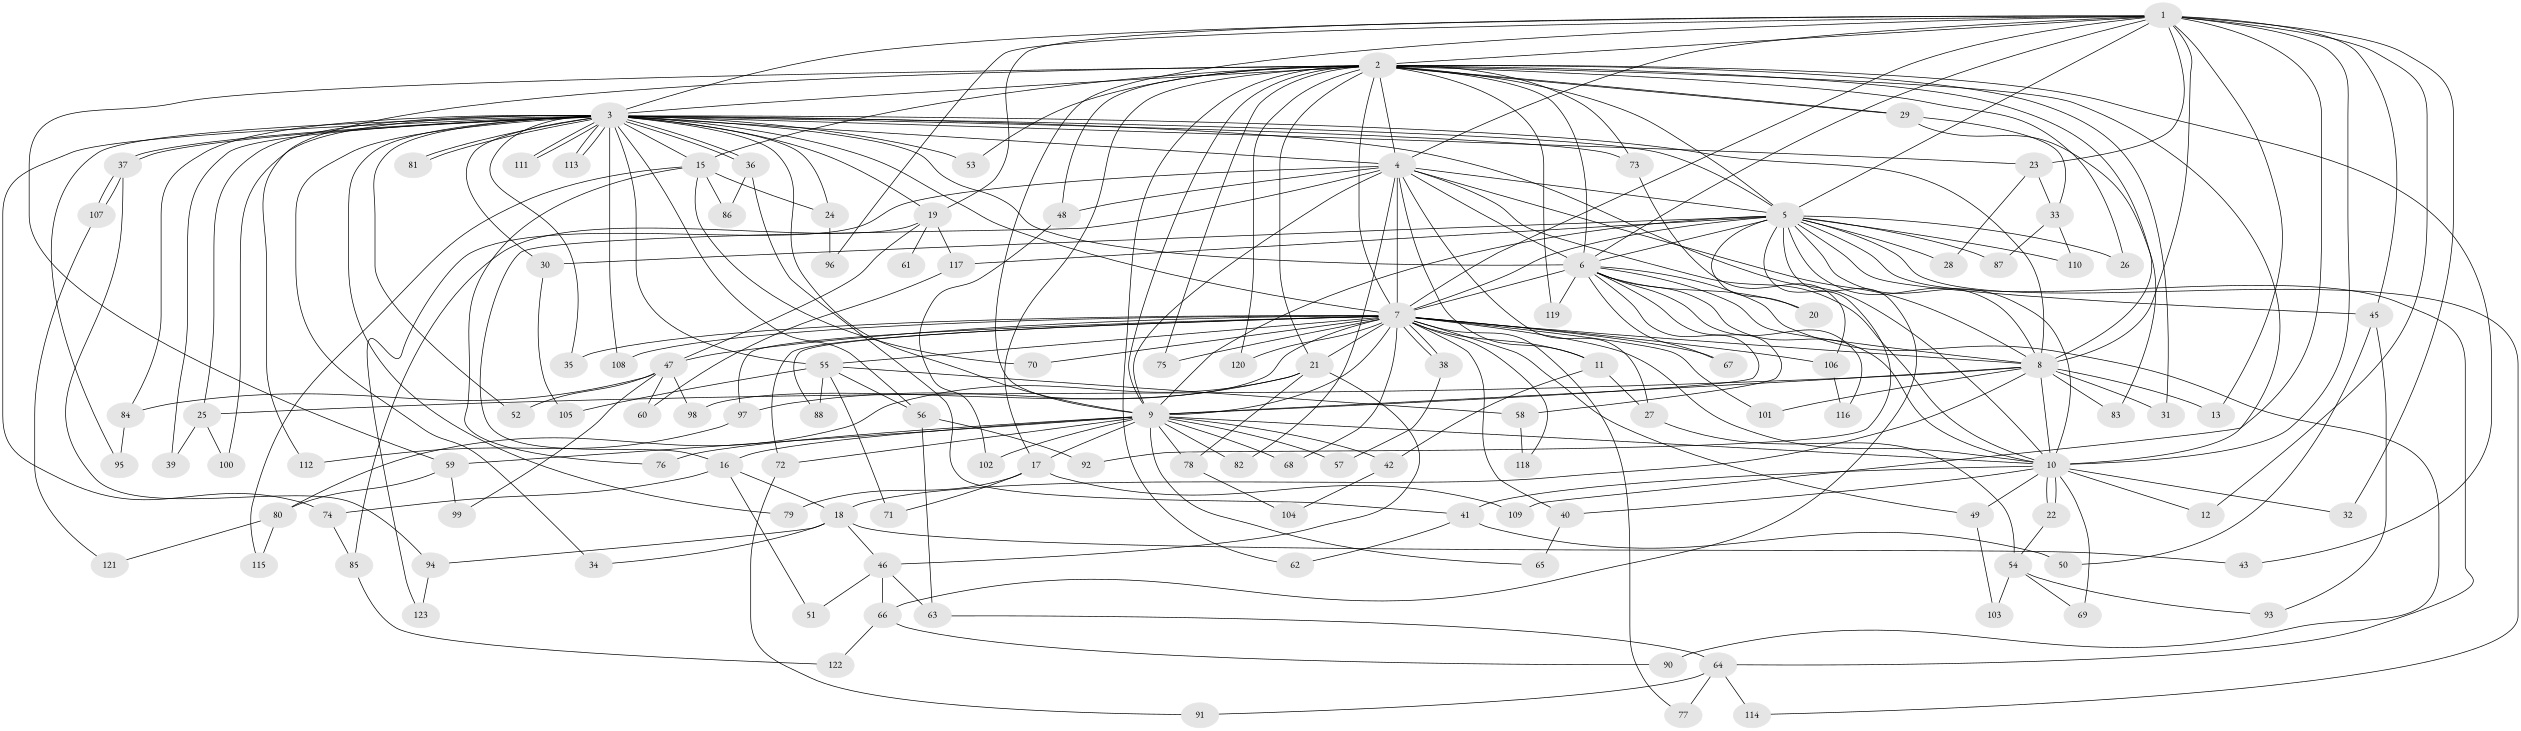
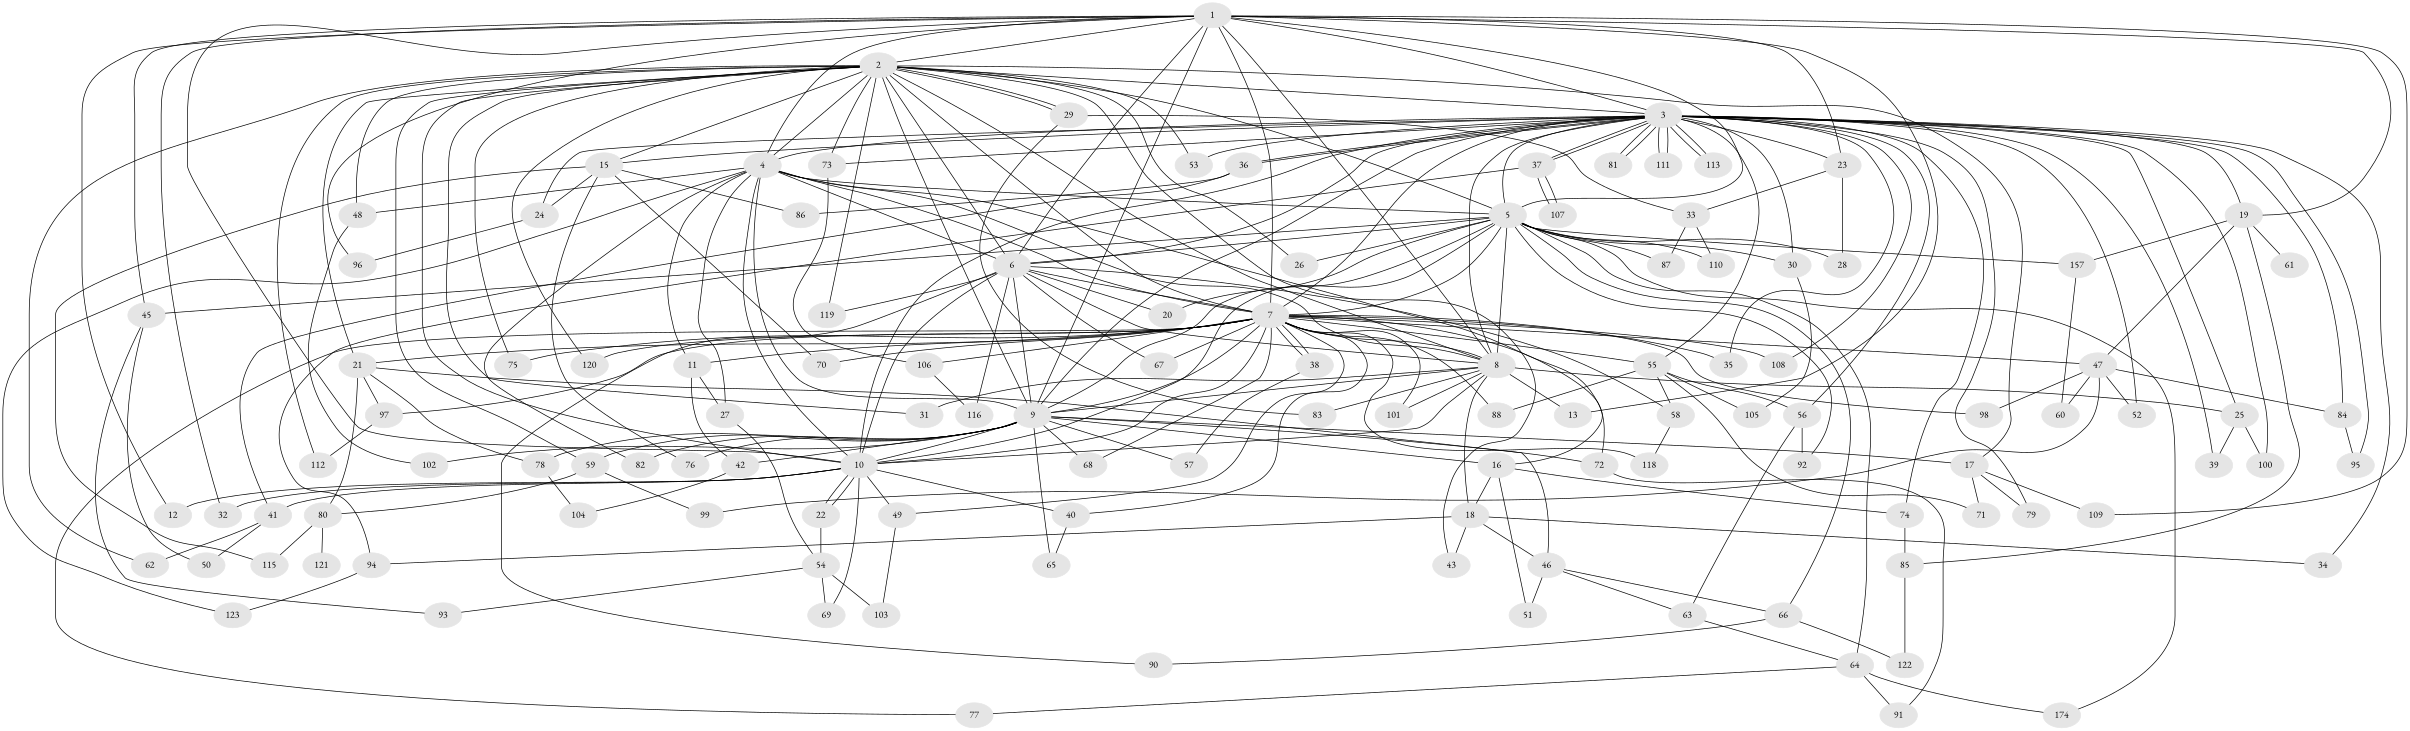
(956, 265) -> (2077, 265)
(36, 398) -> none
(1752, 715) -> (2062, 715)
